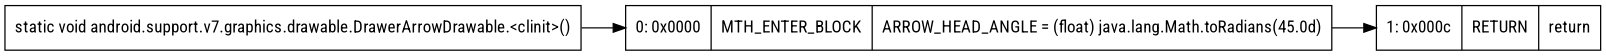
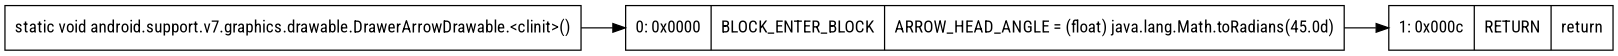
(792, 27) -> (798, 27)
